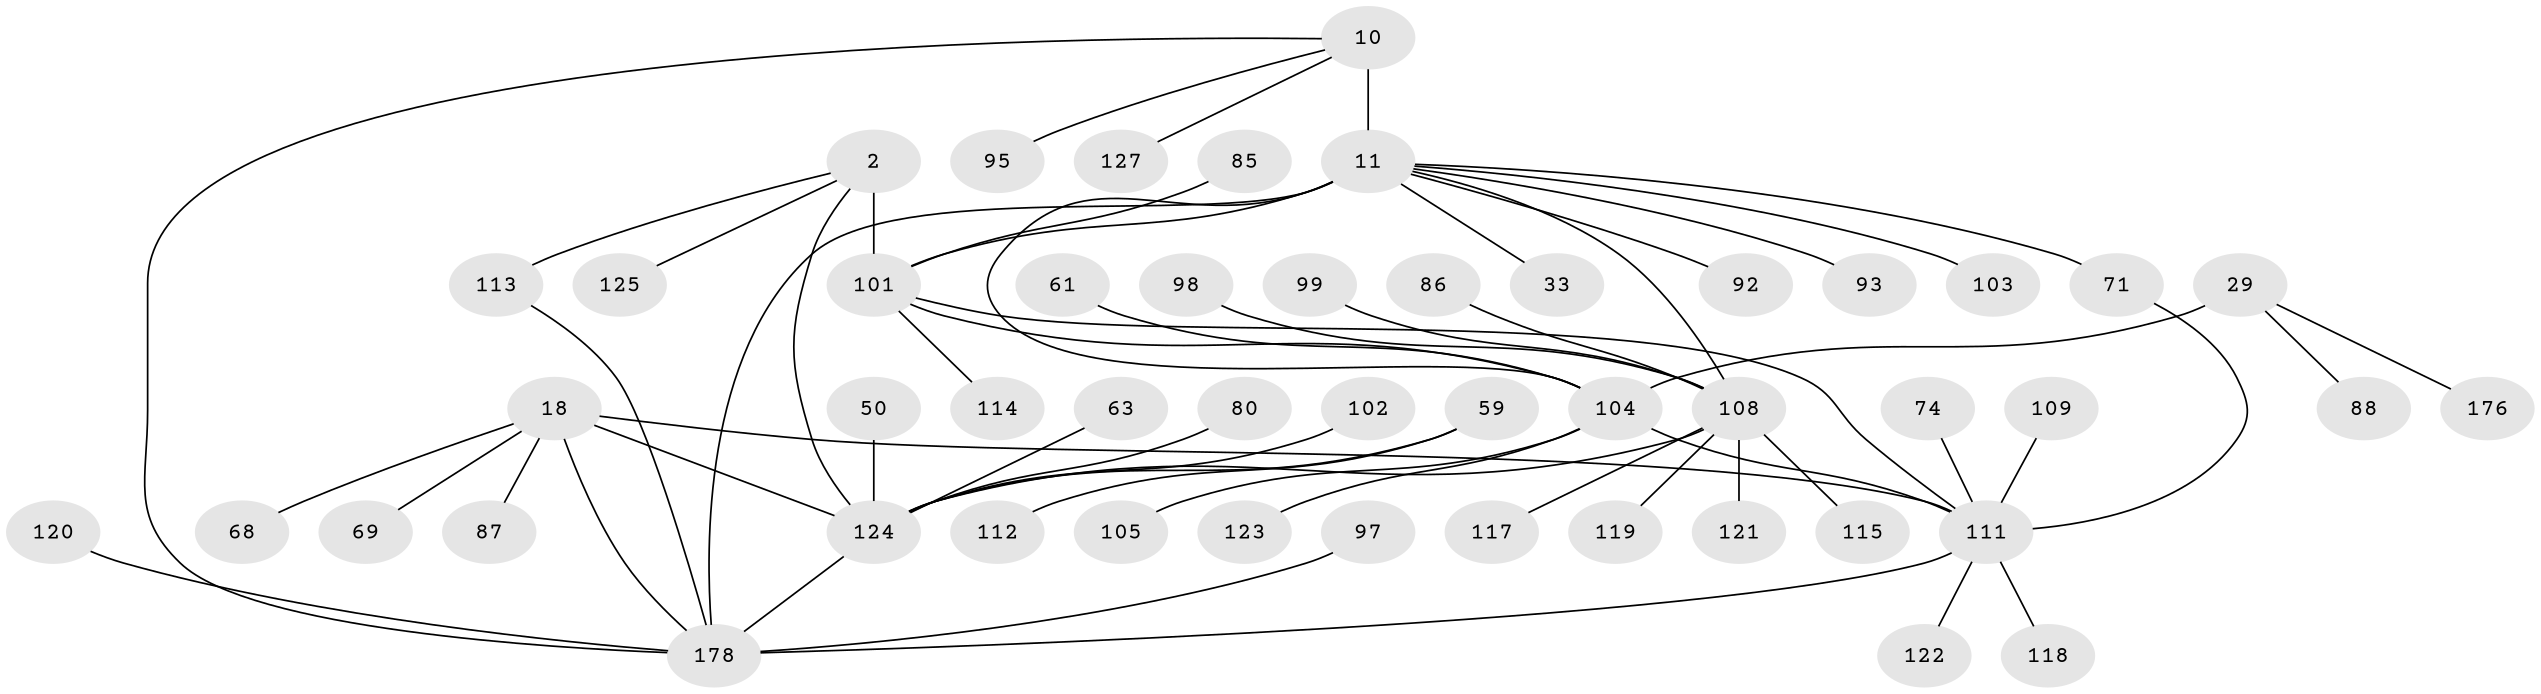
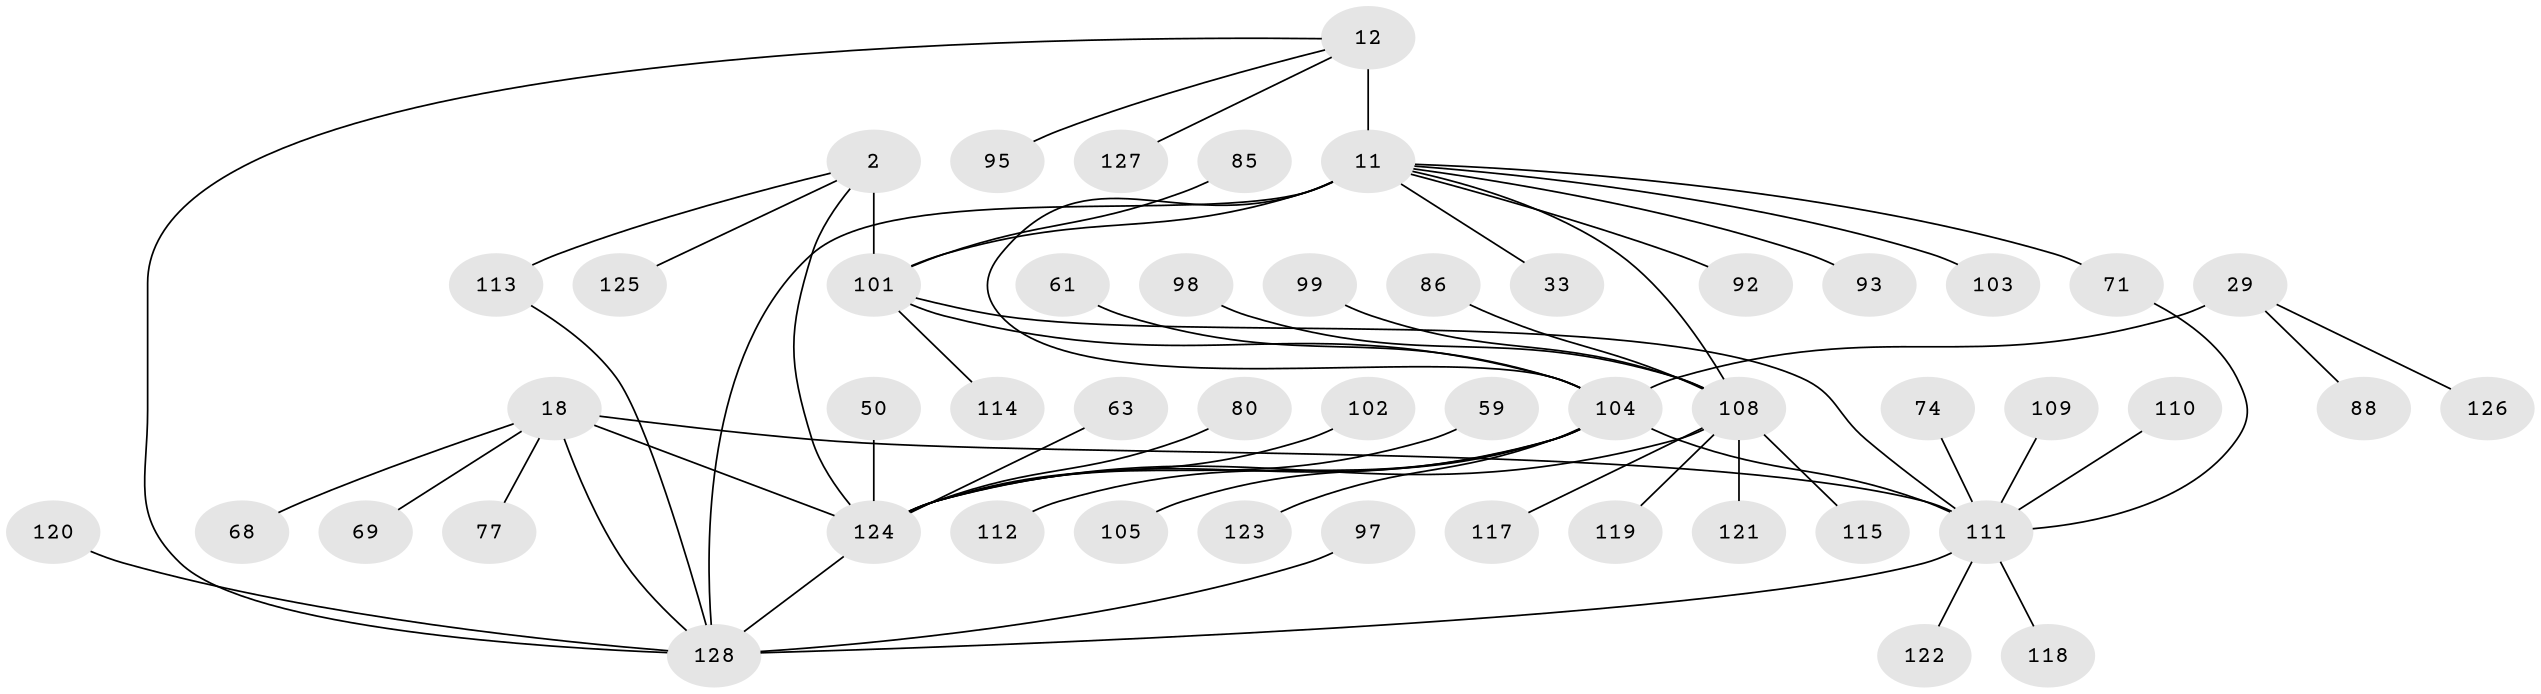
(1368, 38) -> (1368, 38)
none -> (2175, 409)
(2487, 409) -> (2487, 409)
none -> (1245, 470)
(1137, 482) -> (1306, 470)
(489, 532) -> (489, 532)
(714, 656) -> (714, 656)
